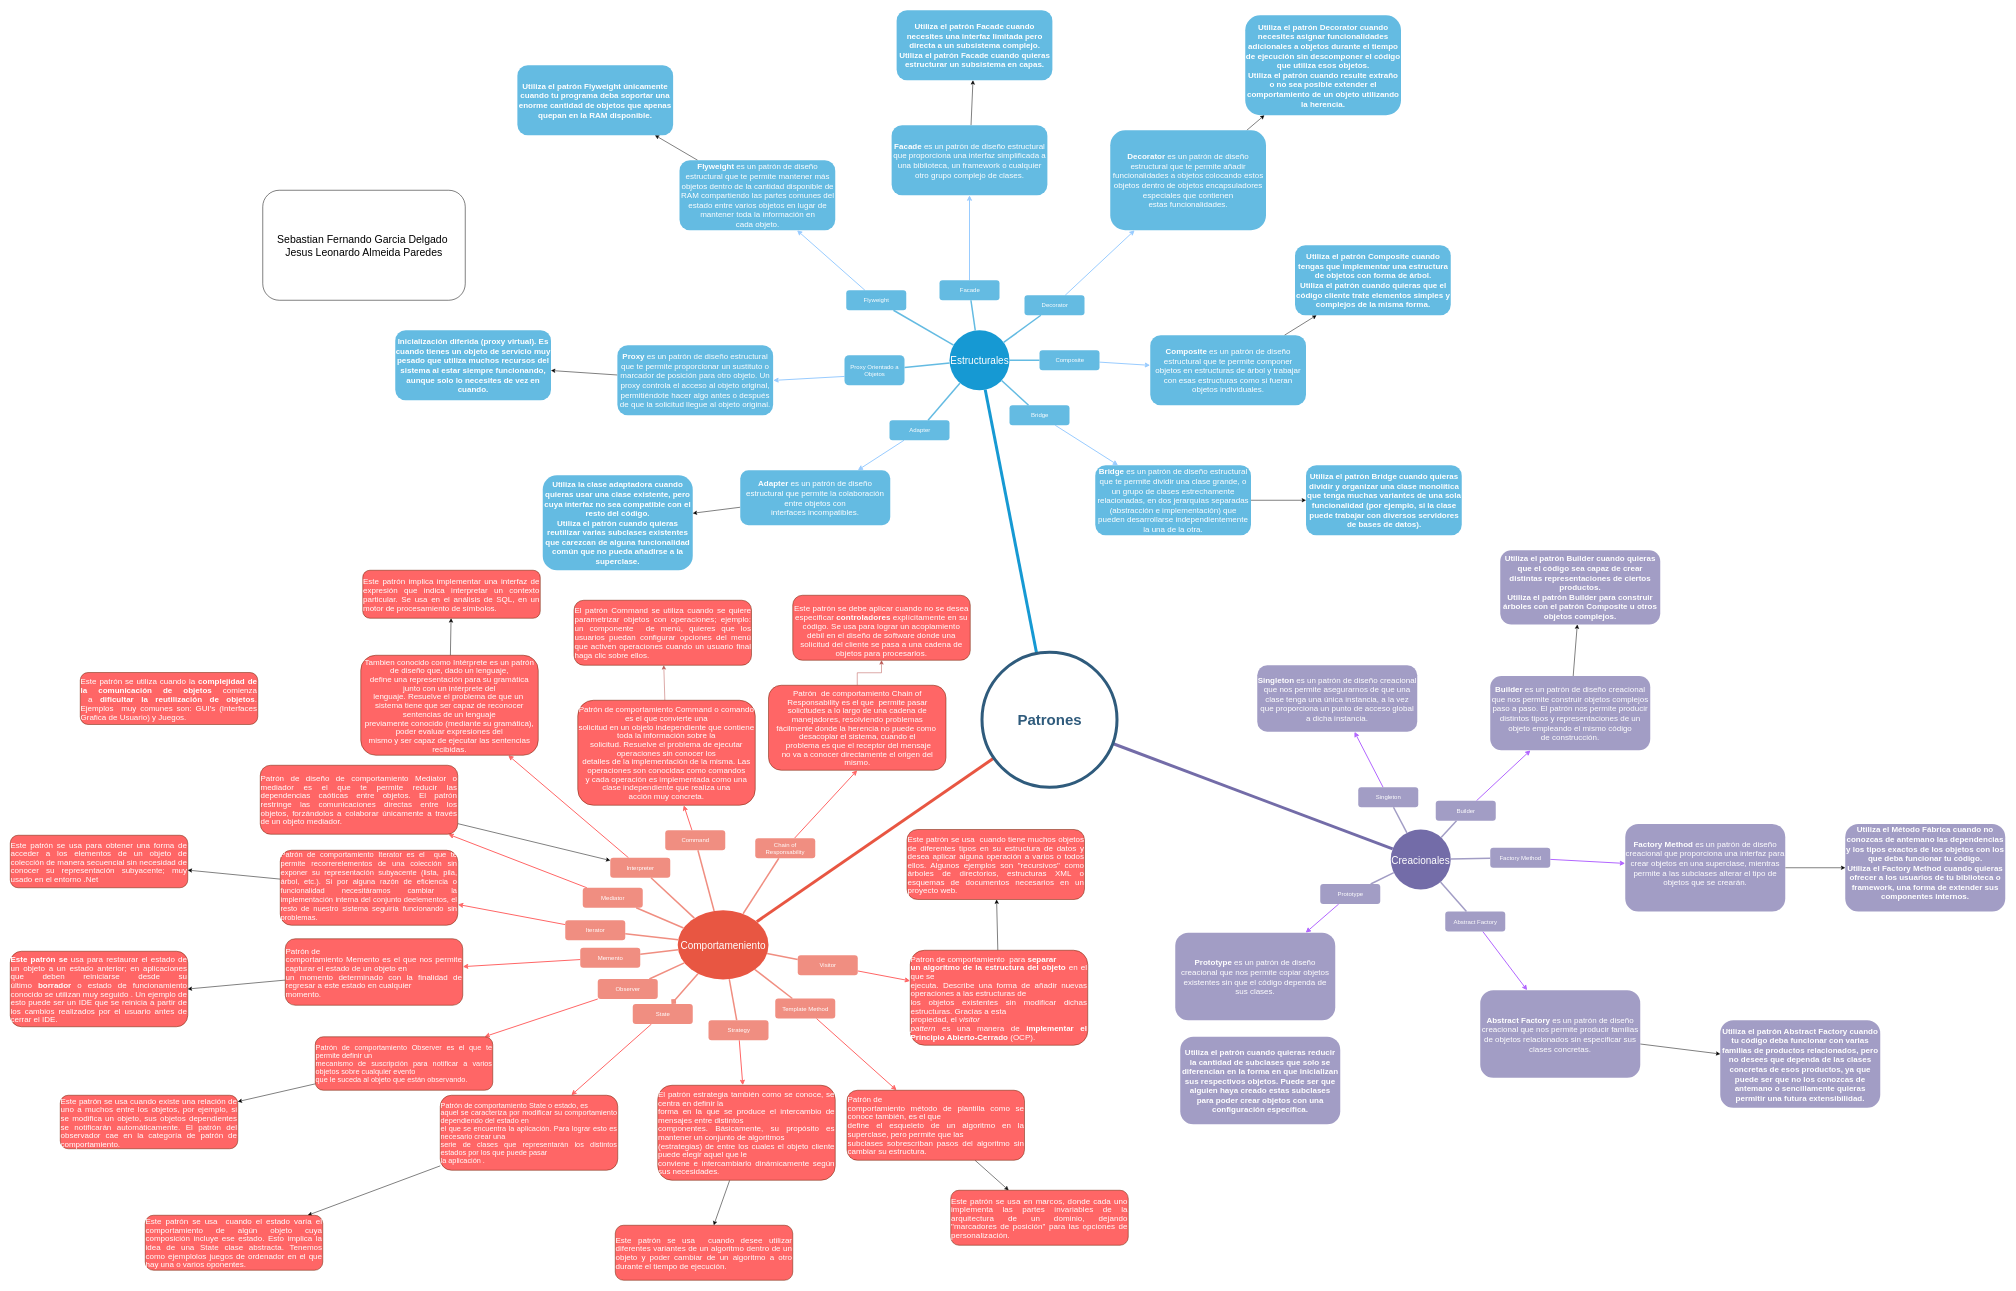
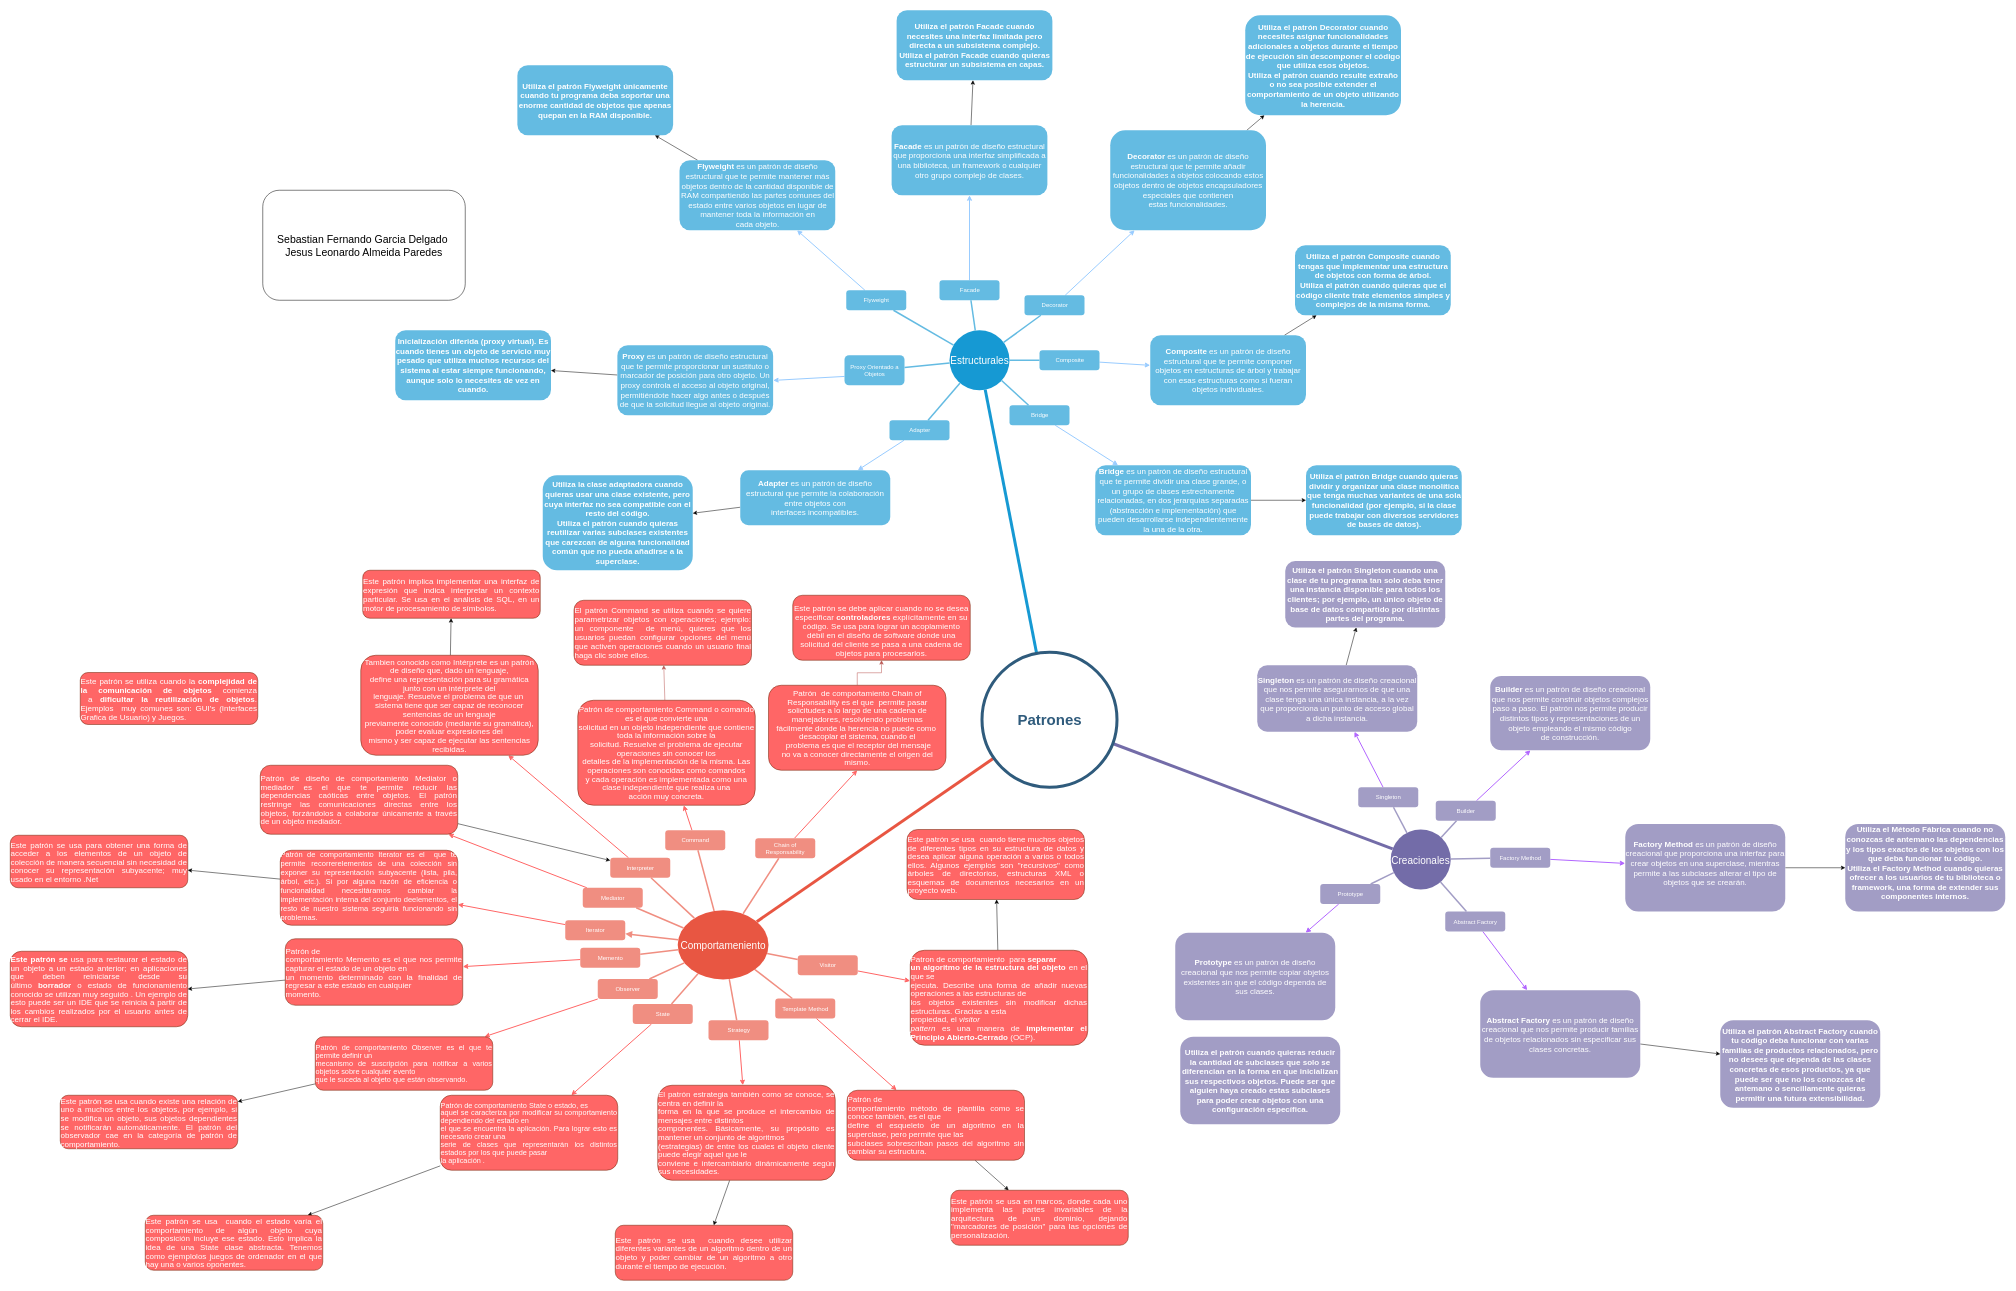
(1580, 587) -> none
none -> (1365, 594)
(1577, 632) -> none
none -> (1349, 654)
(630, 934) -> (632, 935)
(676, 999) -> (674, 1001)
